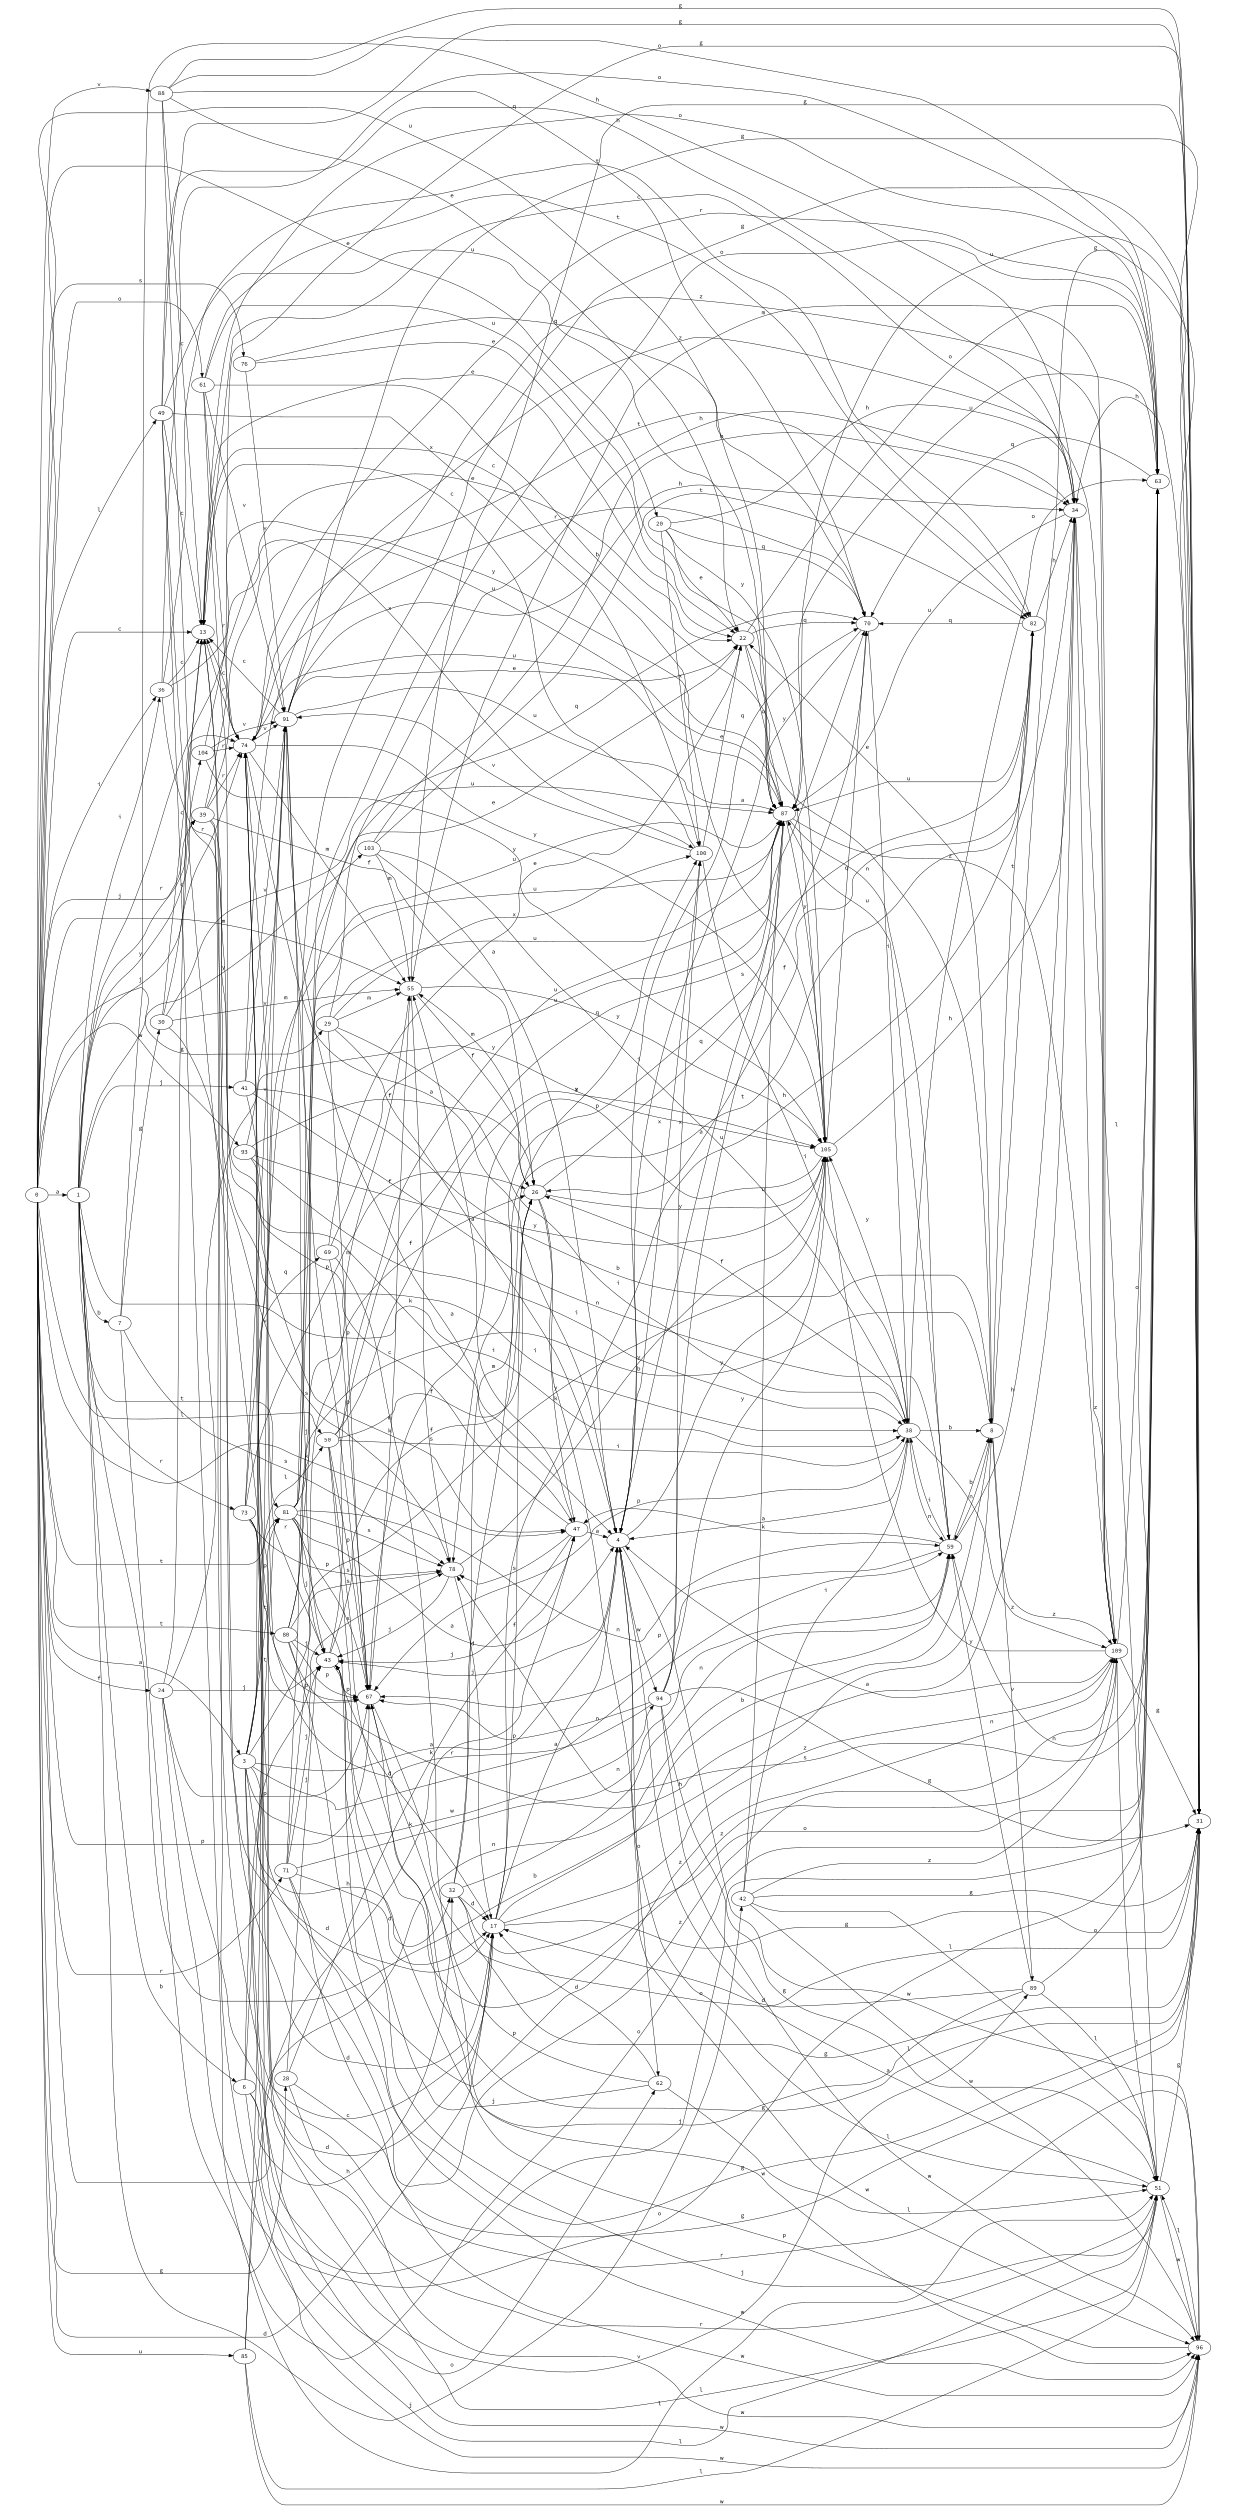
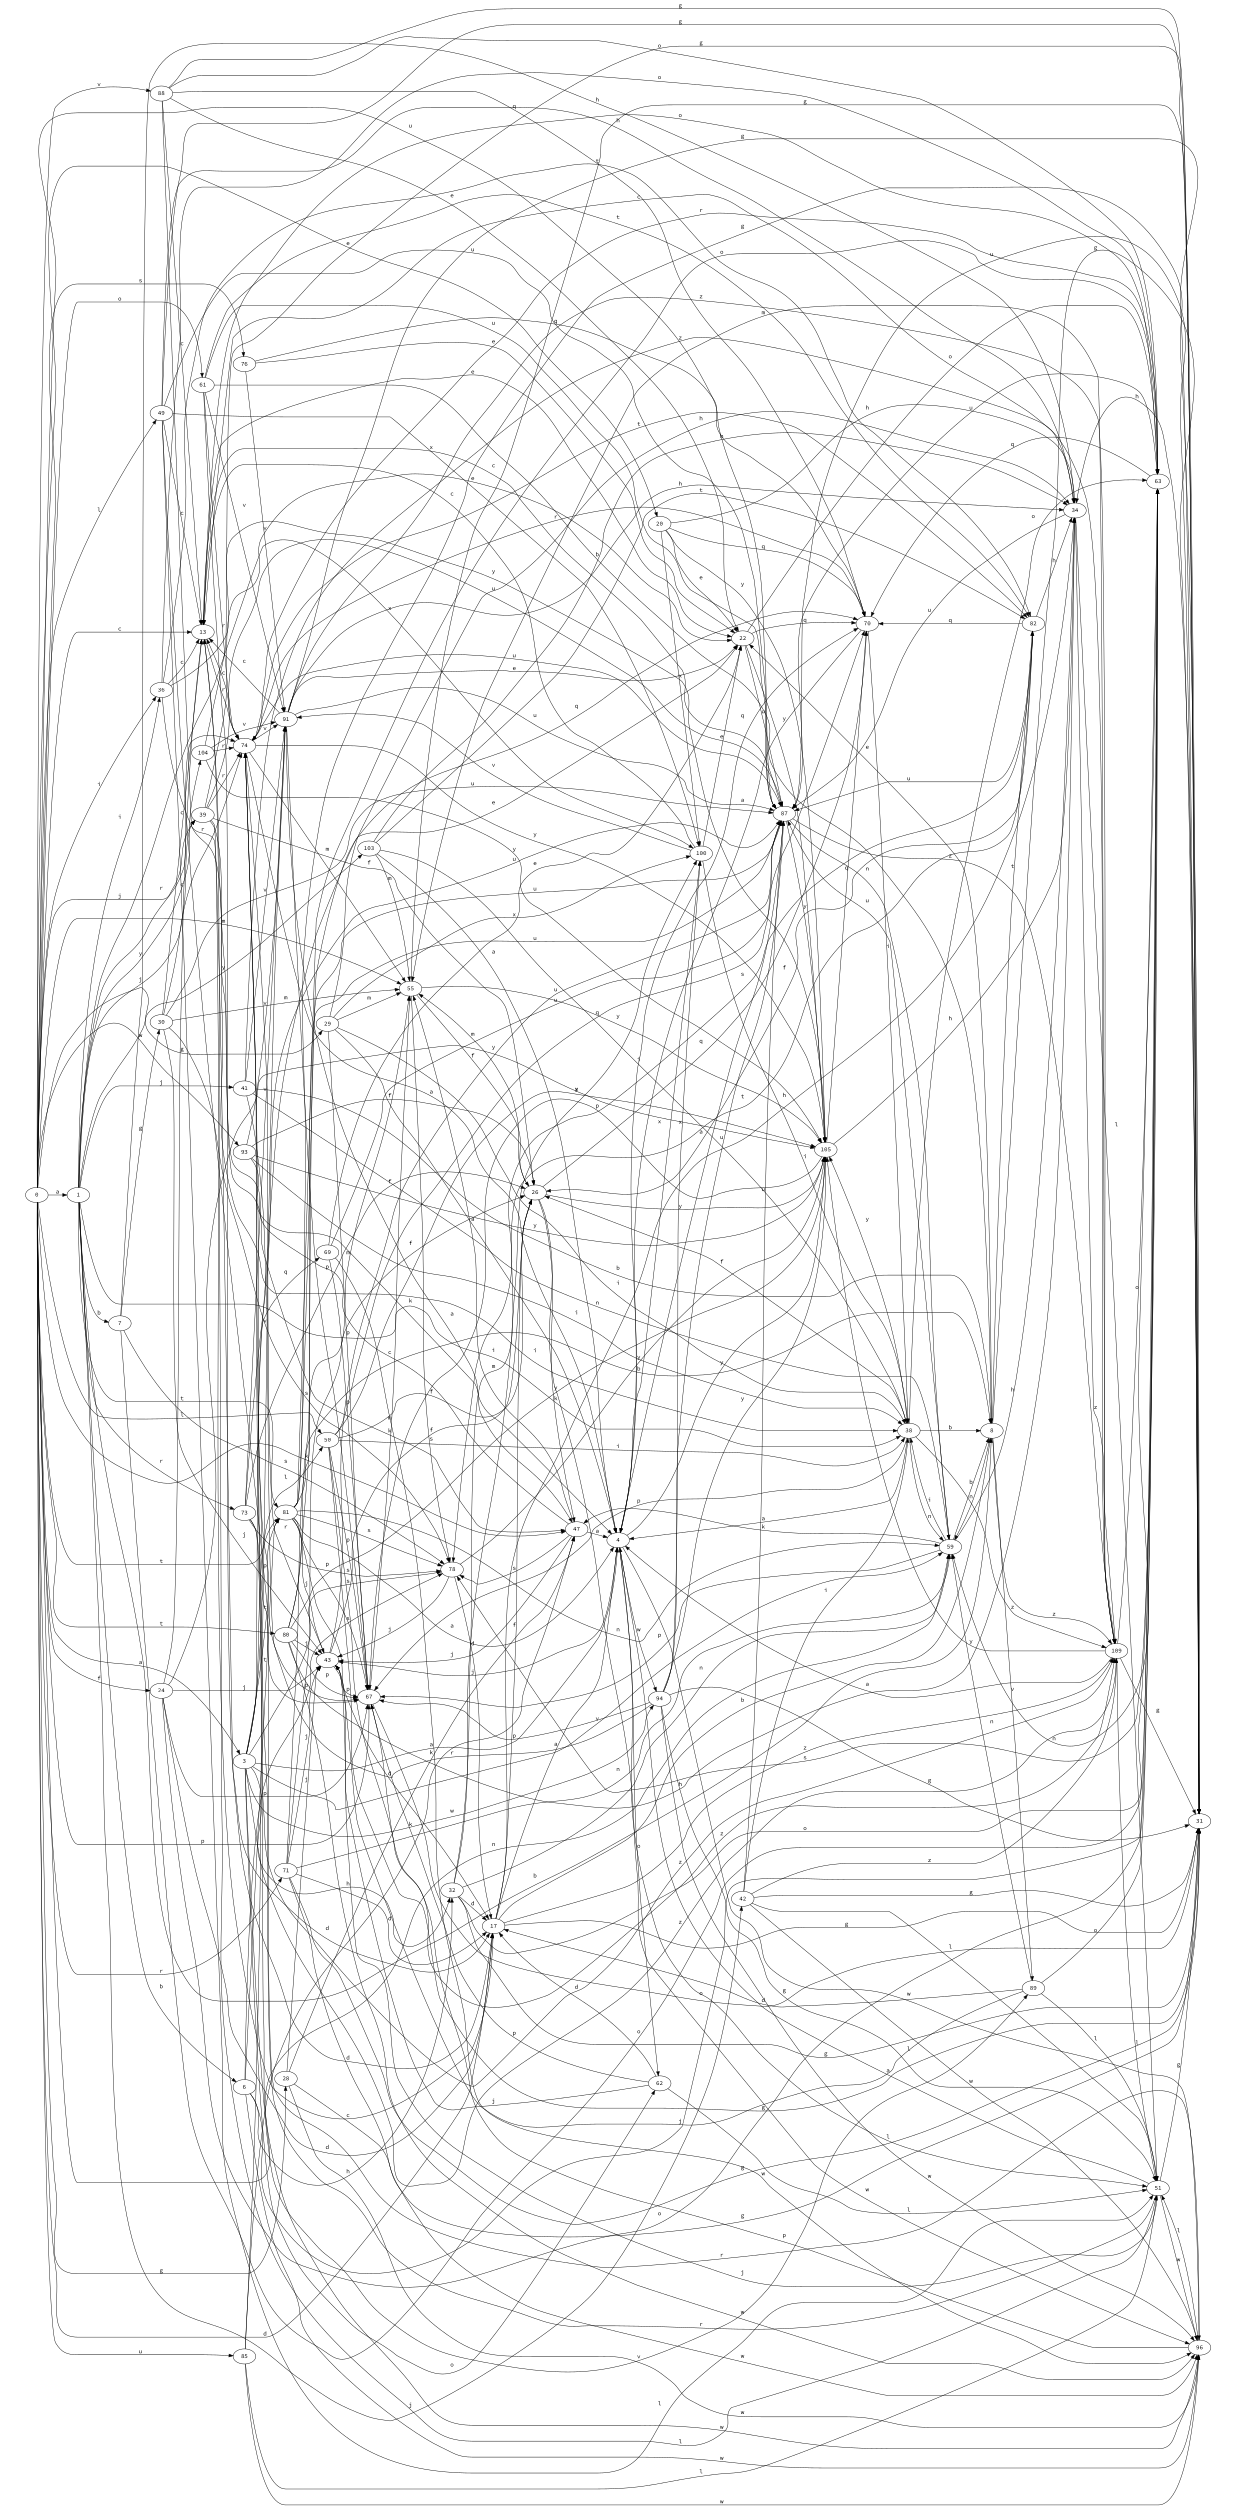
(300, 1188) -> (175, 1361)
(597, 1719) -> (597, 1719)
(388, 2303) -> none
